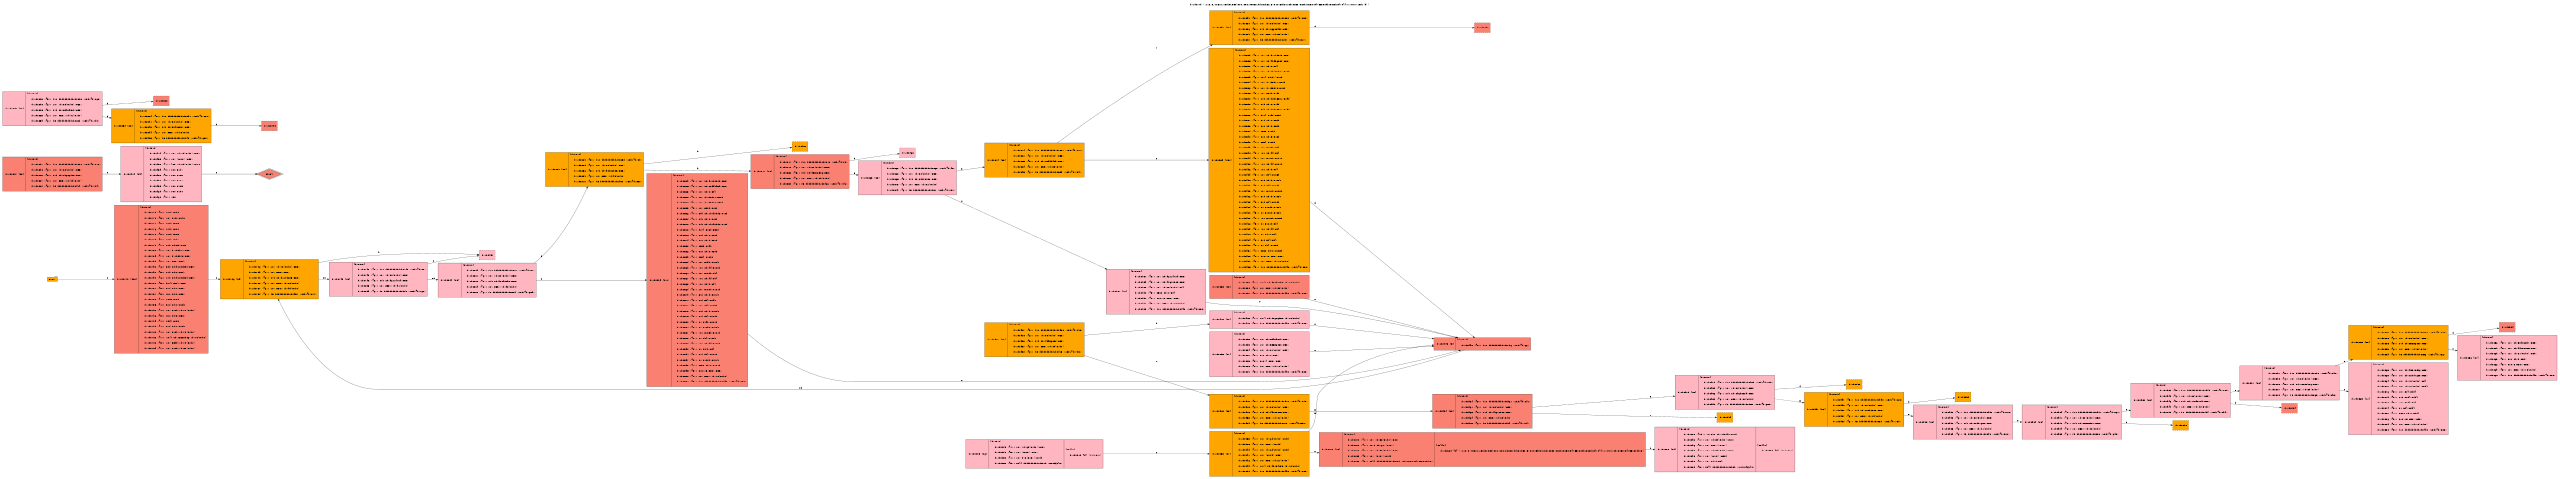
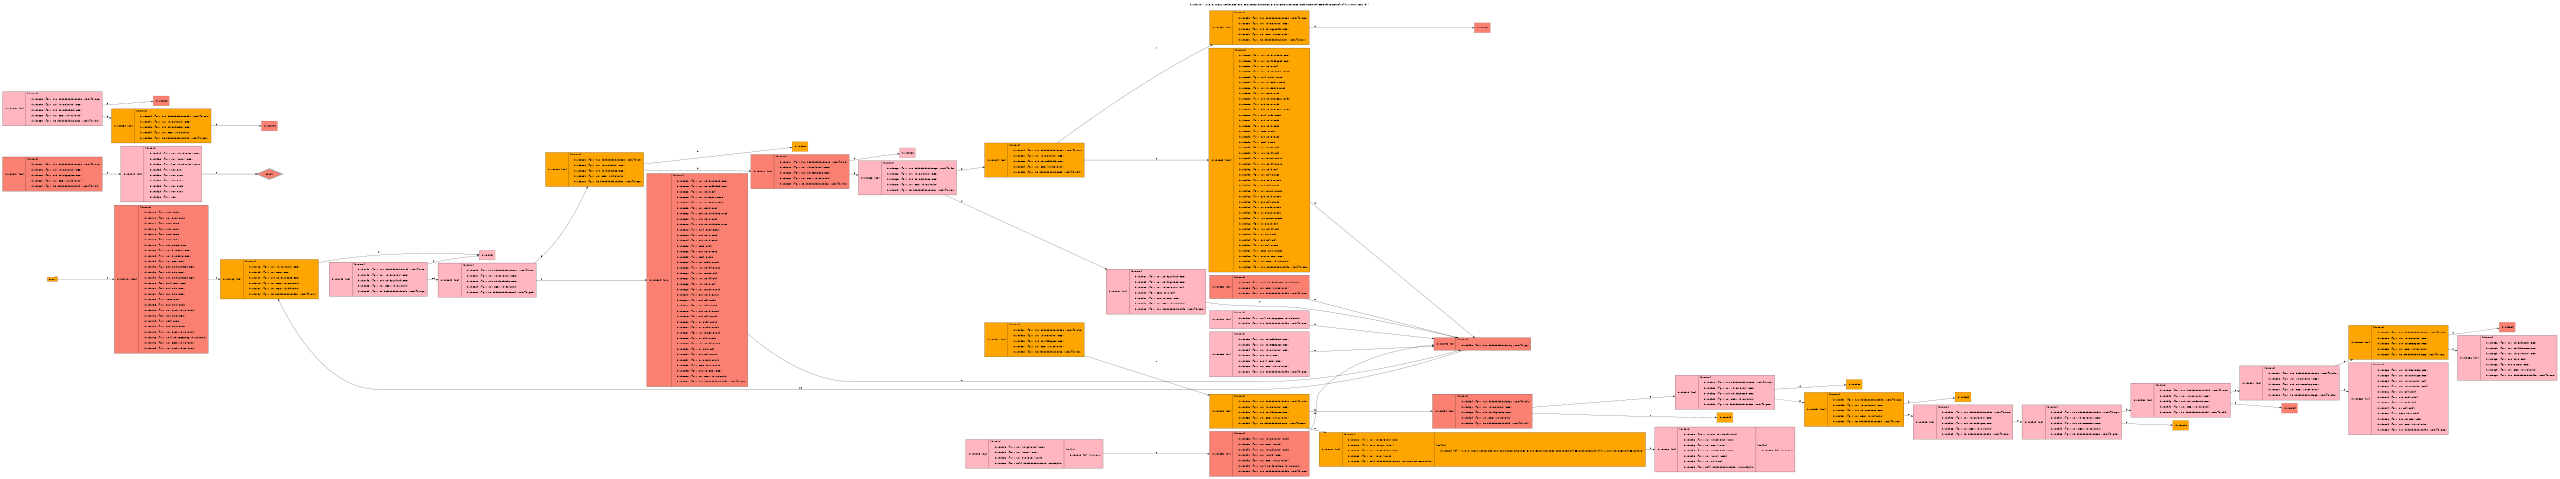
(323, 279) -> none
(1146, 330) -> none
(1482, 449) -> (1482, 449)
(1313, 453) -> (1316, 430)
(1259, 454) -> (1259, 454)
